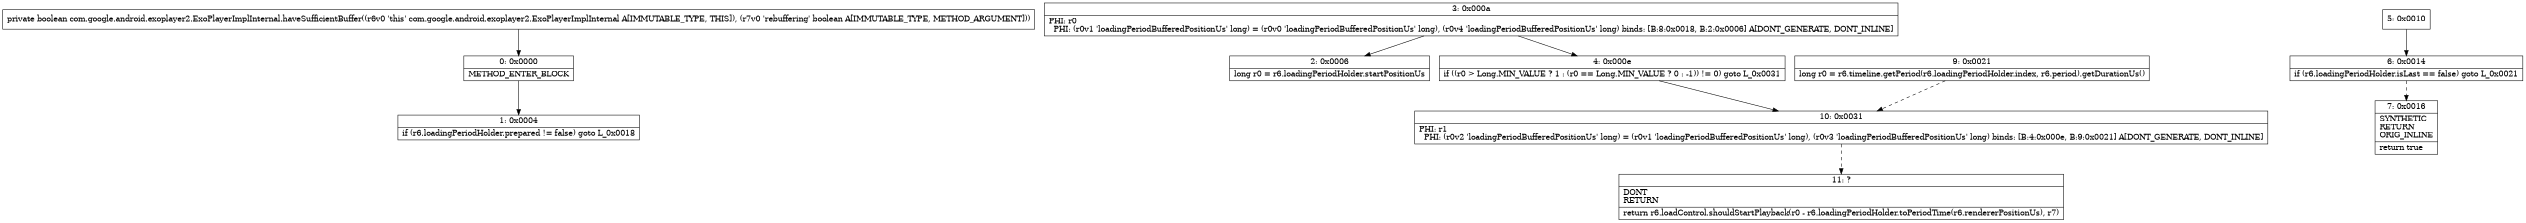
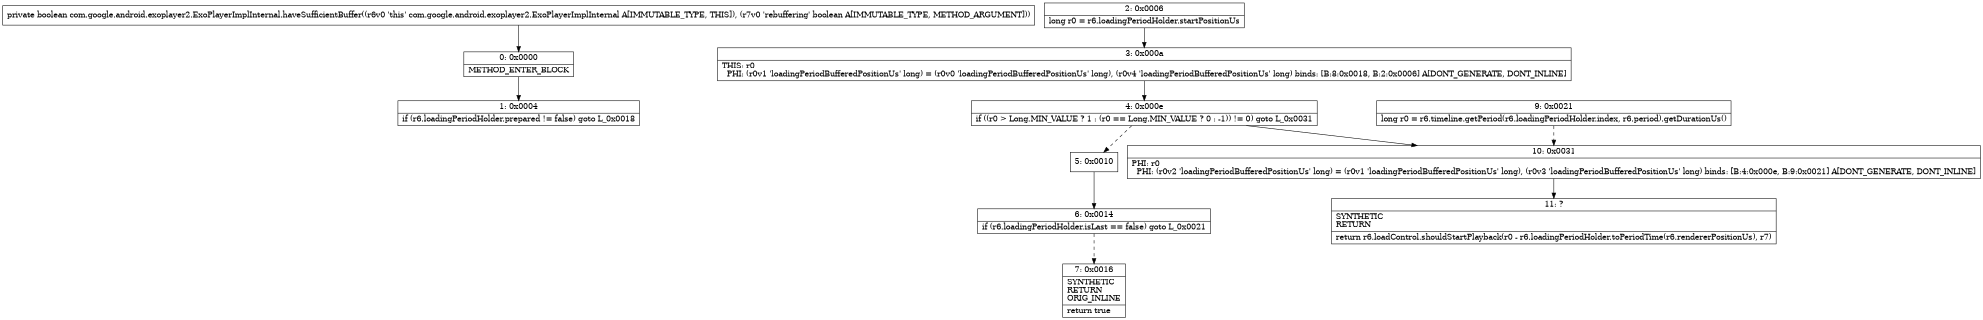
(1064, 21) -> (740, 66)
(1397, 45) -> (1144, 35)
(1434, 129) -> (1147, 164)
none -> (1120, 137)
(1841, 156) -> (1554, 186)
(1635, 193) -> (1360, 217)
